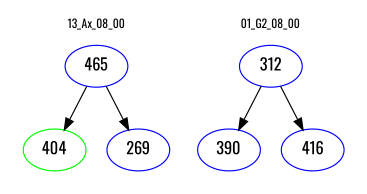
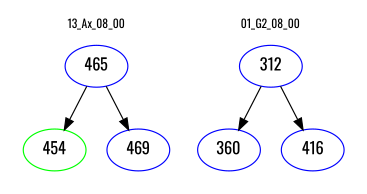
(55, 150) -> (55, 150)
(138, 150) -> (138, 150)
(229, 150) -> (229, 150)
